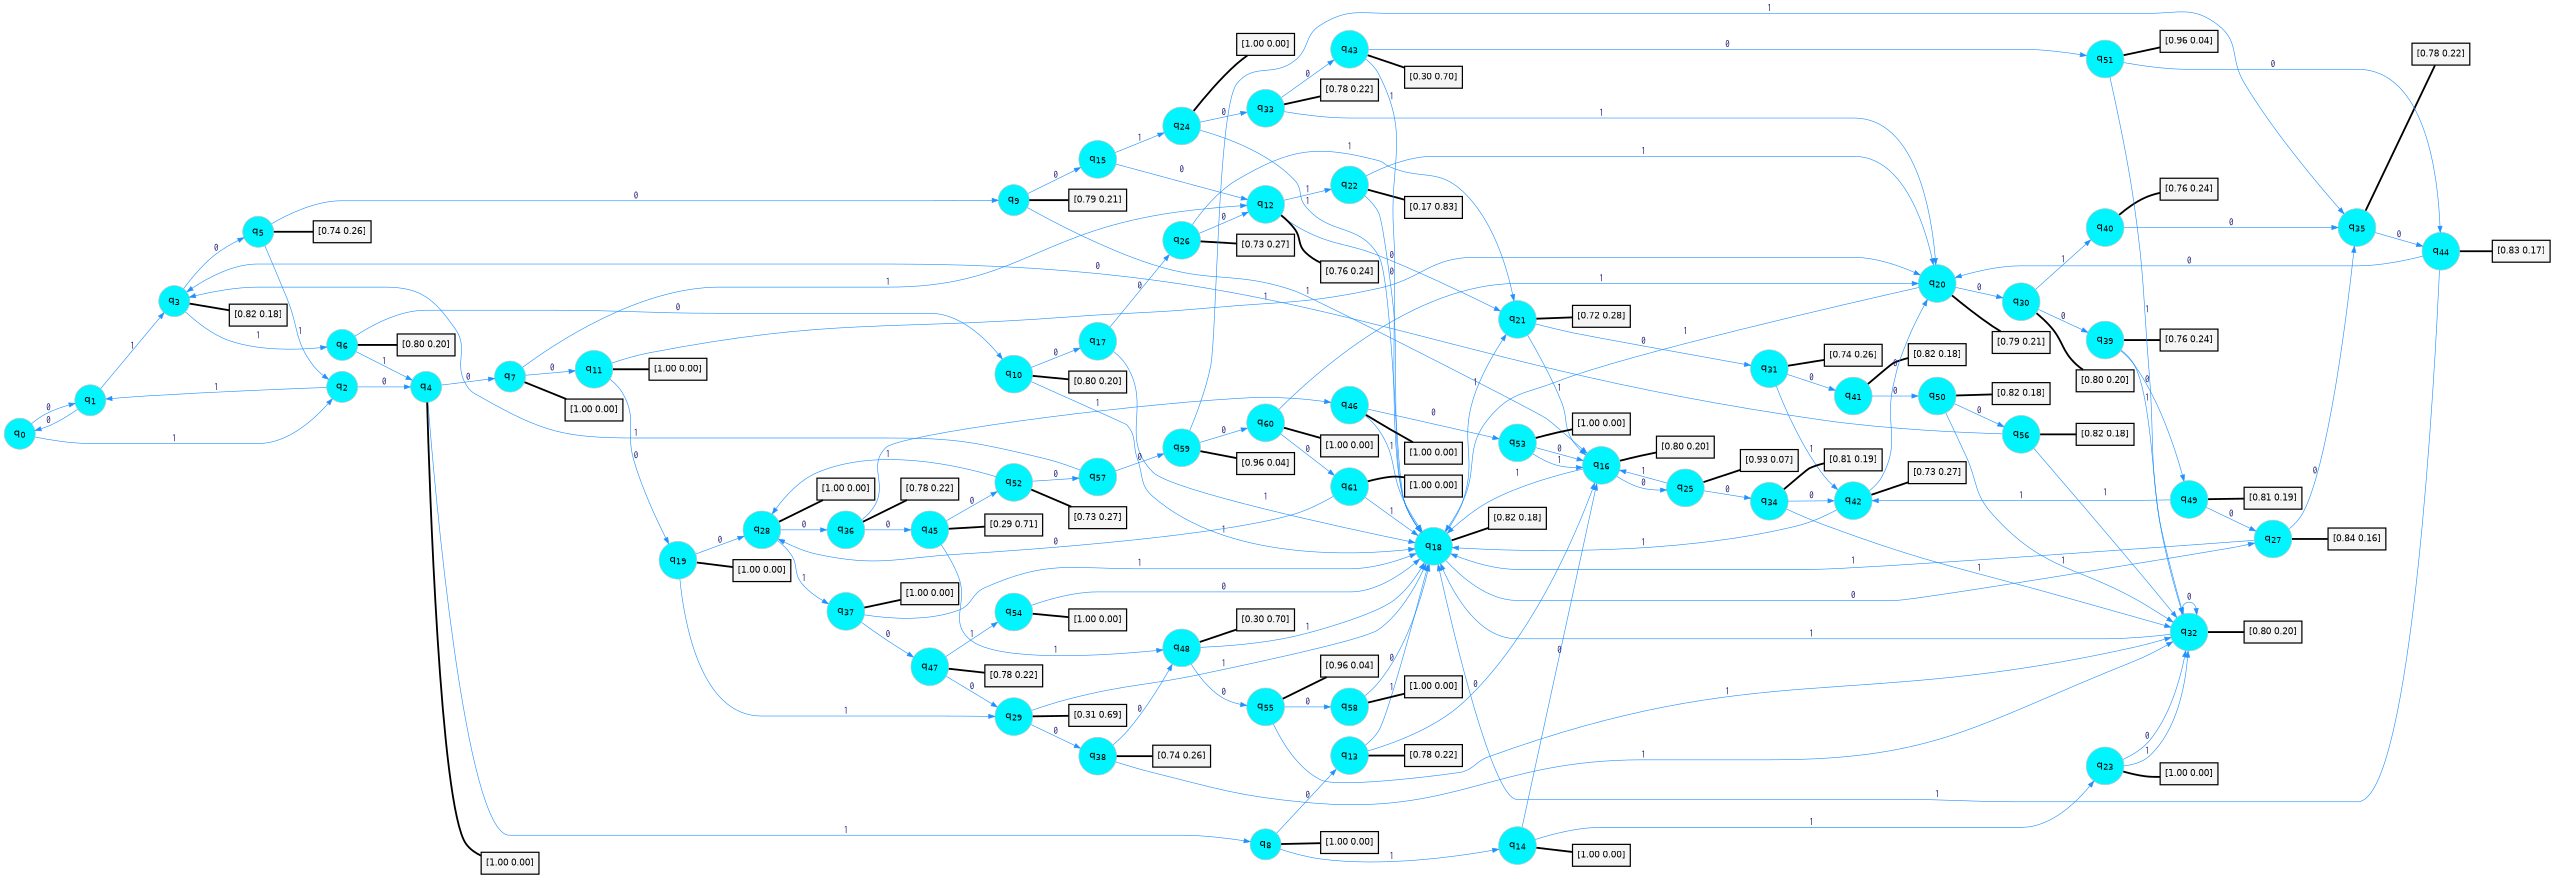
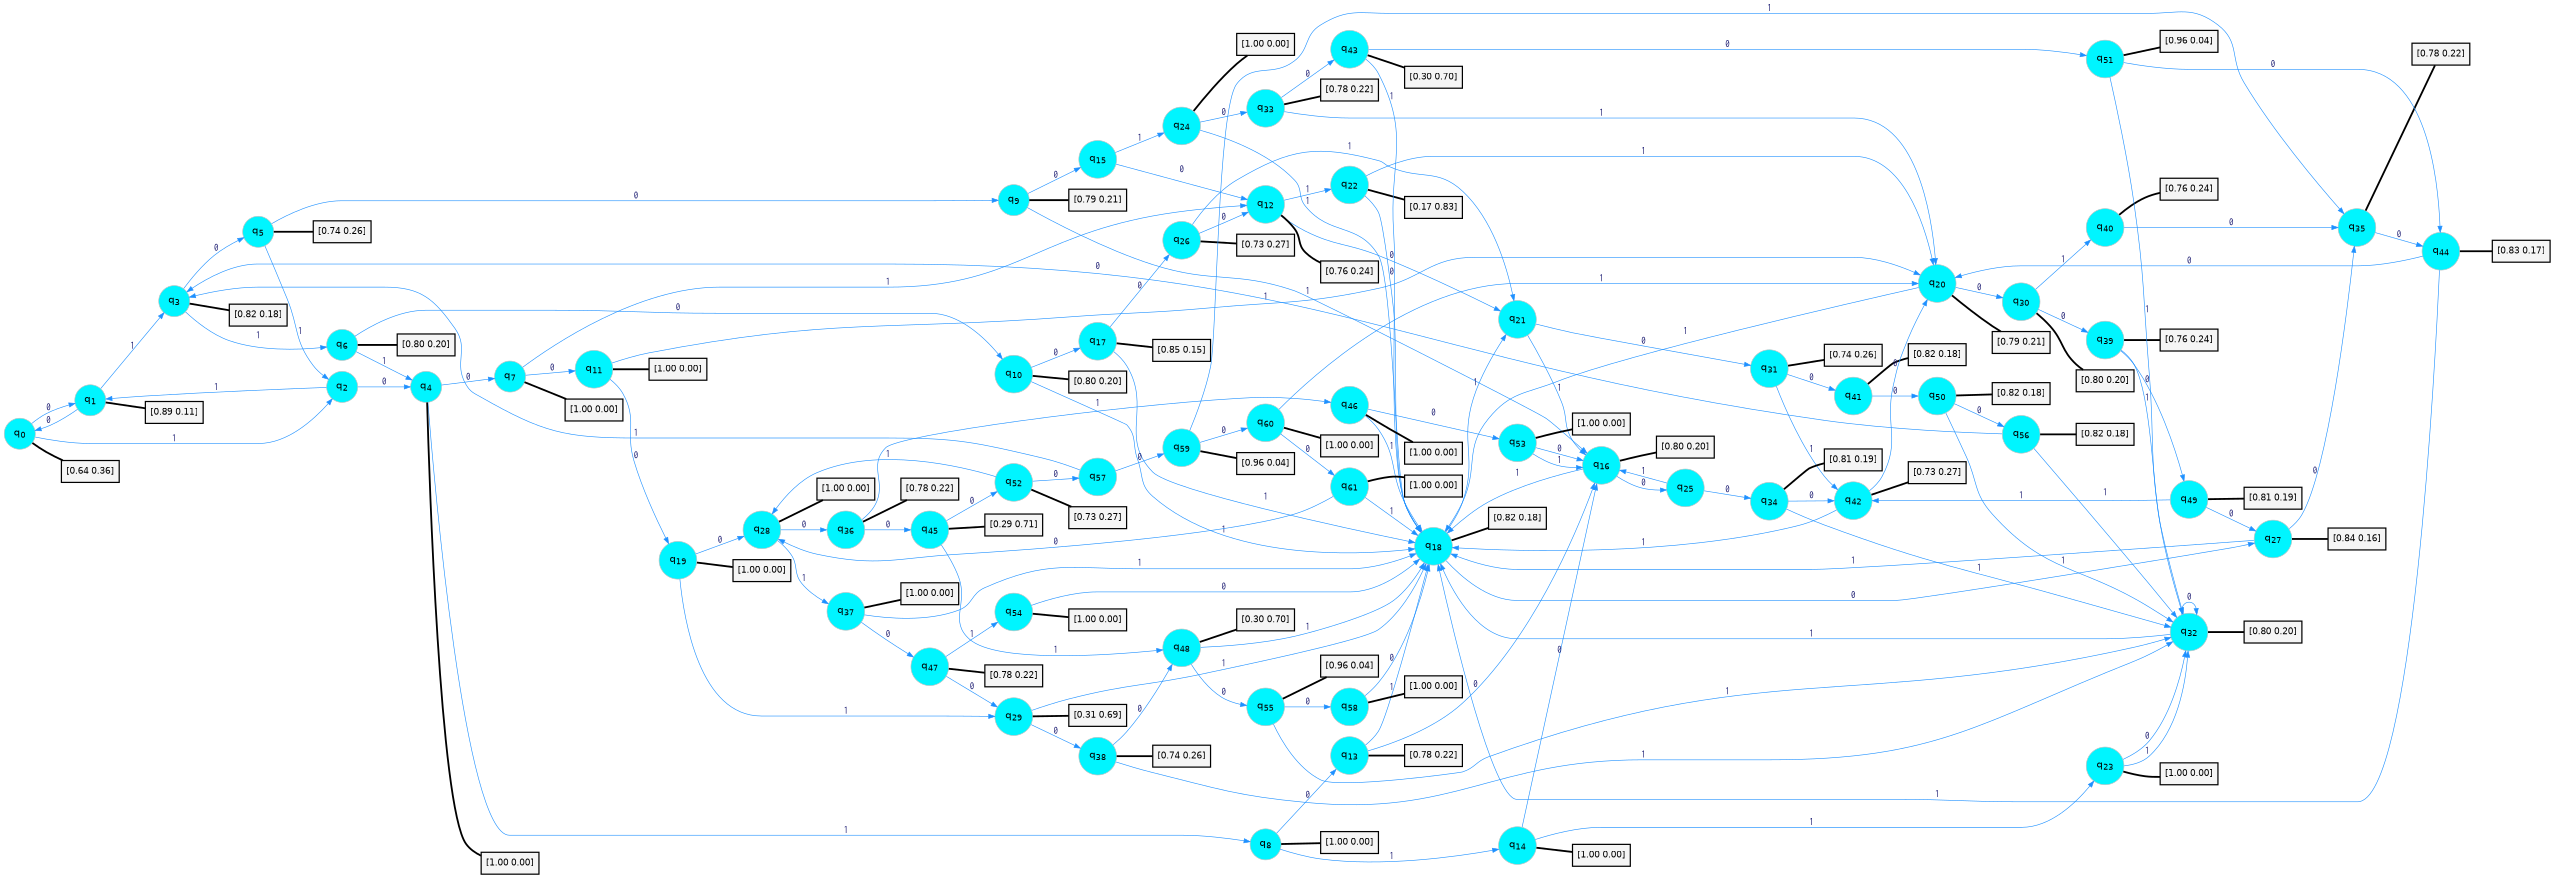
(1601, 316) -> none
none -> (1182, 350)
none -> (174, 412)
(1769, 461) -> none
none -> (90, 471)
